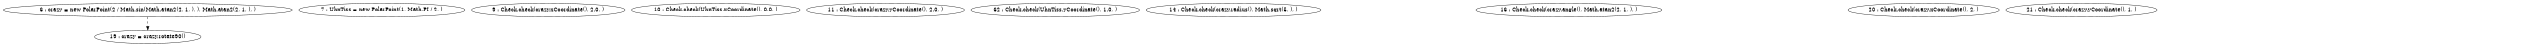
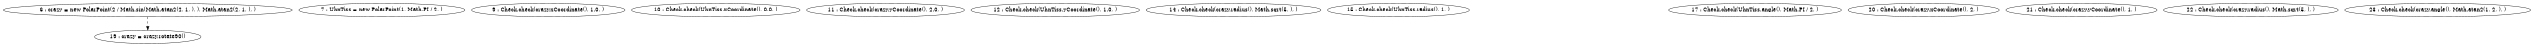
(548, 10) -> (548, 10)
(1055, 10) -> (1055, 10)
none -> (1398, 10)
(1569, 10) -> none
none -> (1755, 10)
none -> (2251, 10)
none -> (2438, 10)
